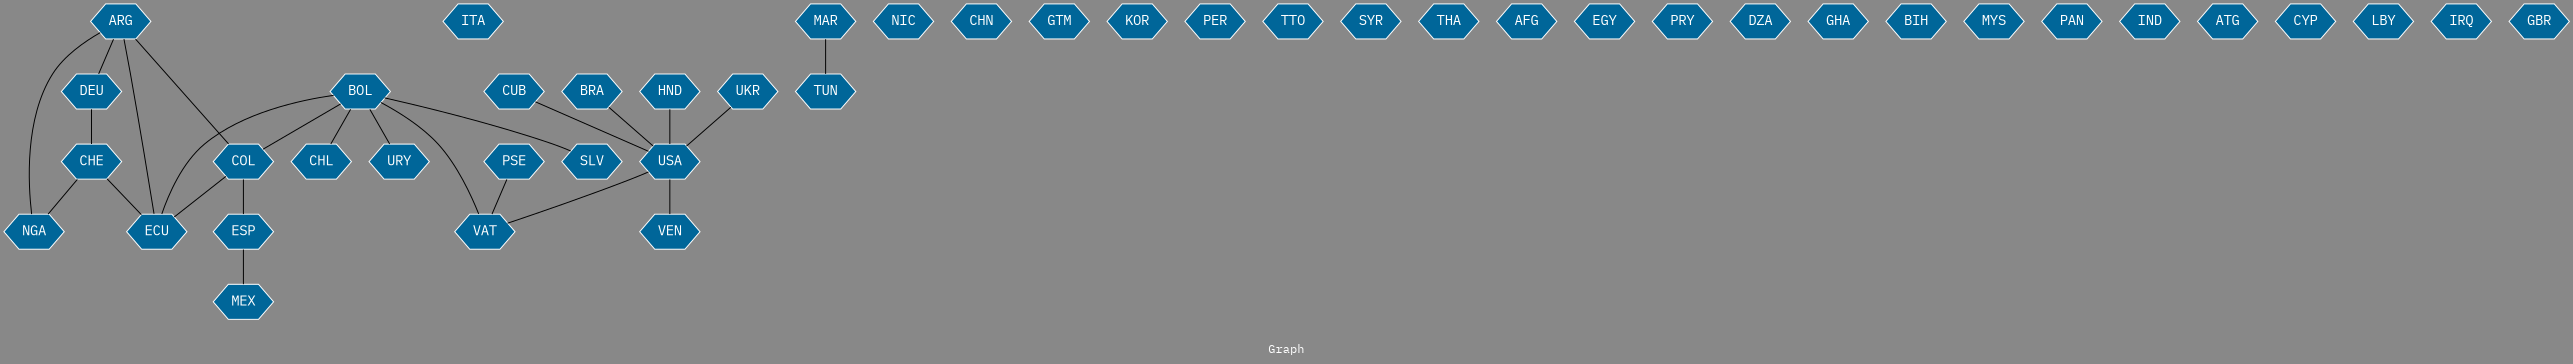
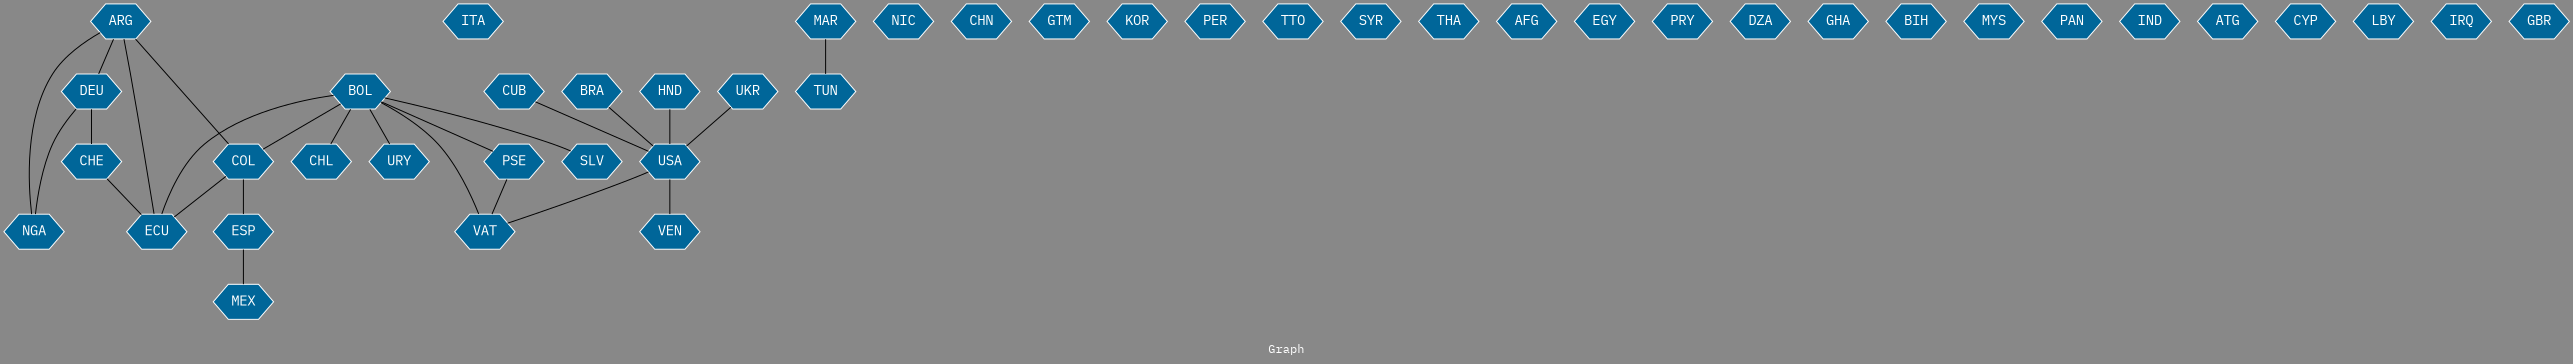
none -> (437, 127)
(63, 197) -> (47, 158)
